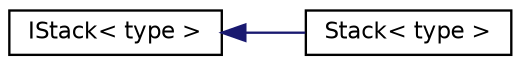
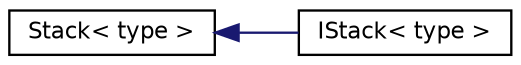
(276, 33) -> (269, 33)
